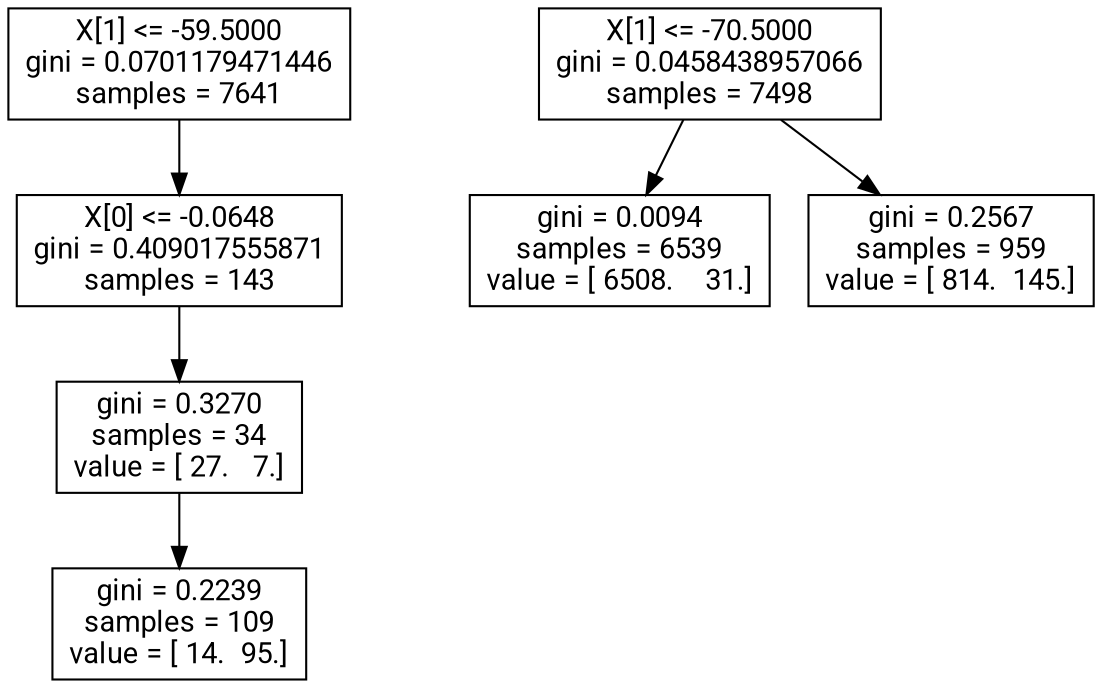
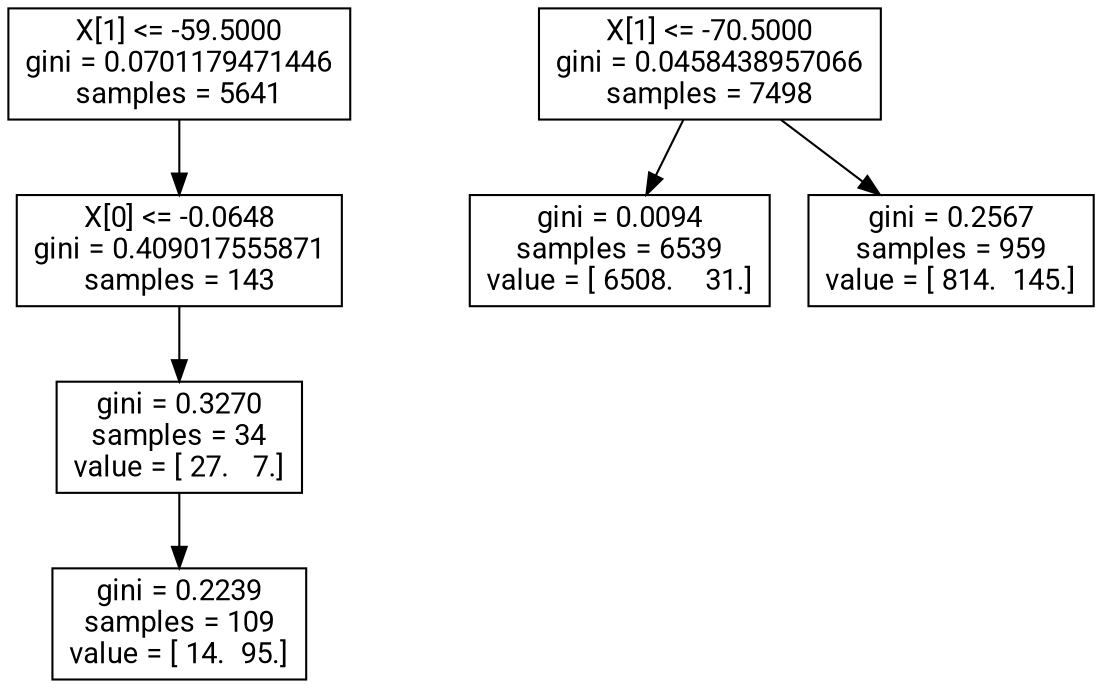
(179, 64) -> (179, 64)
